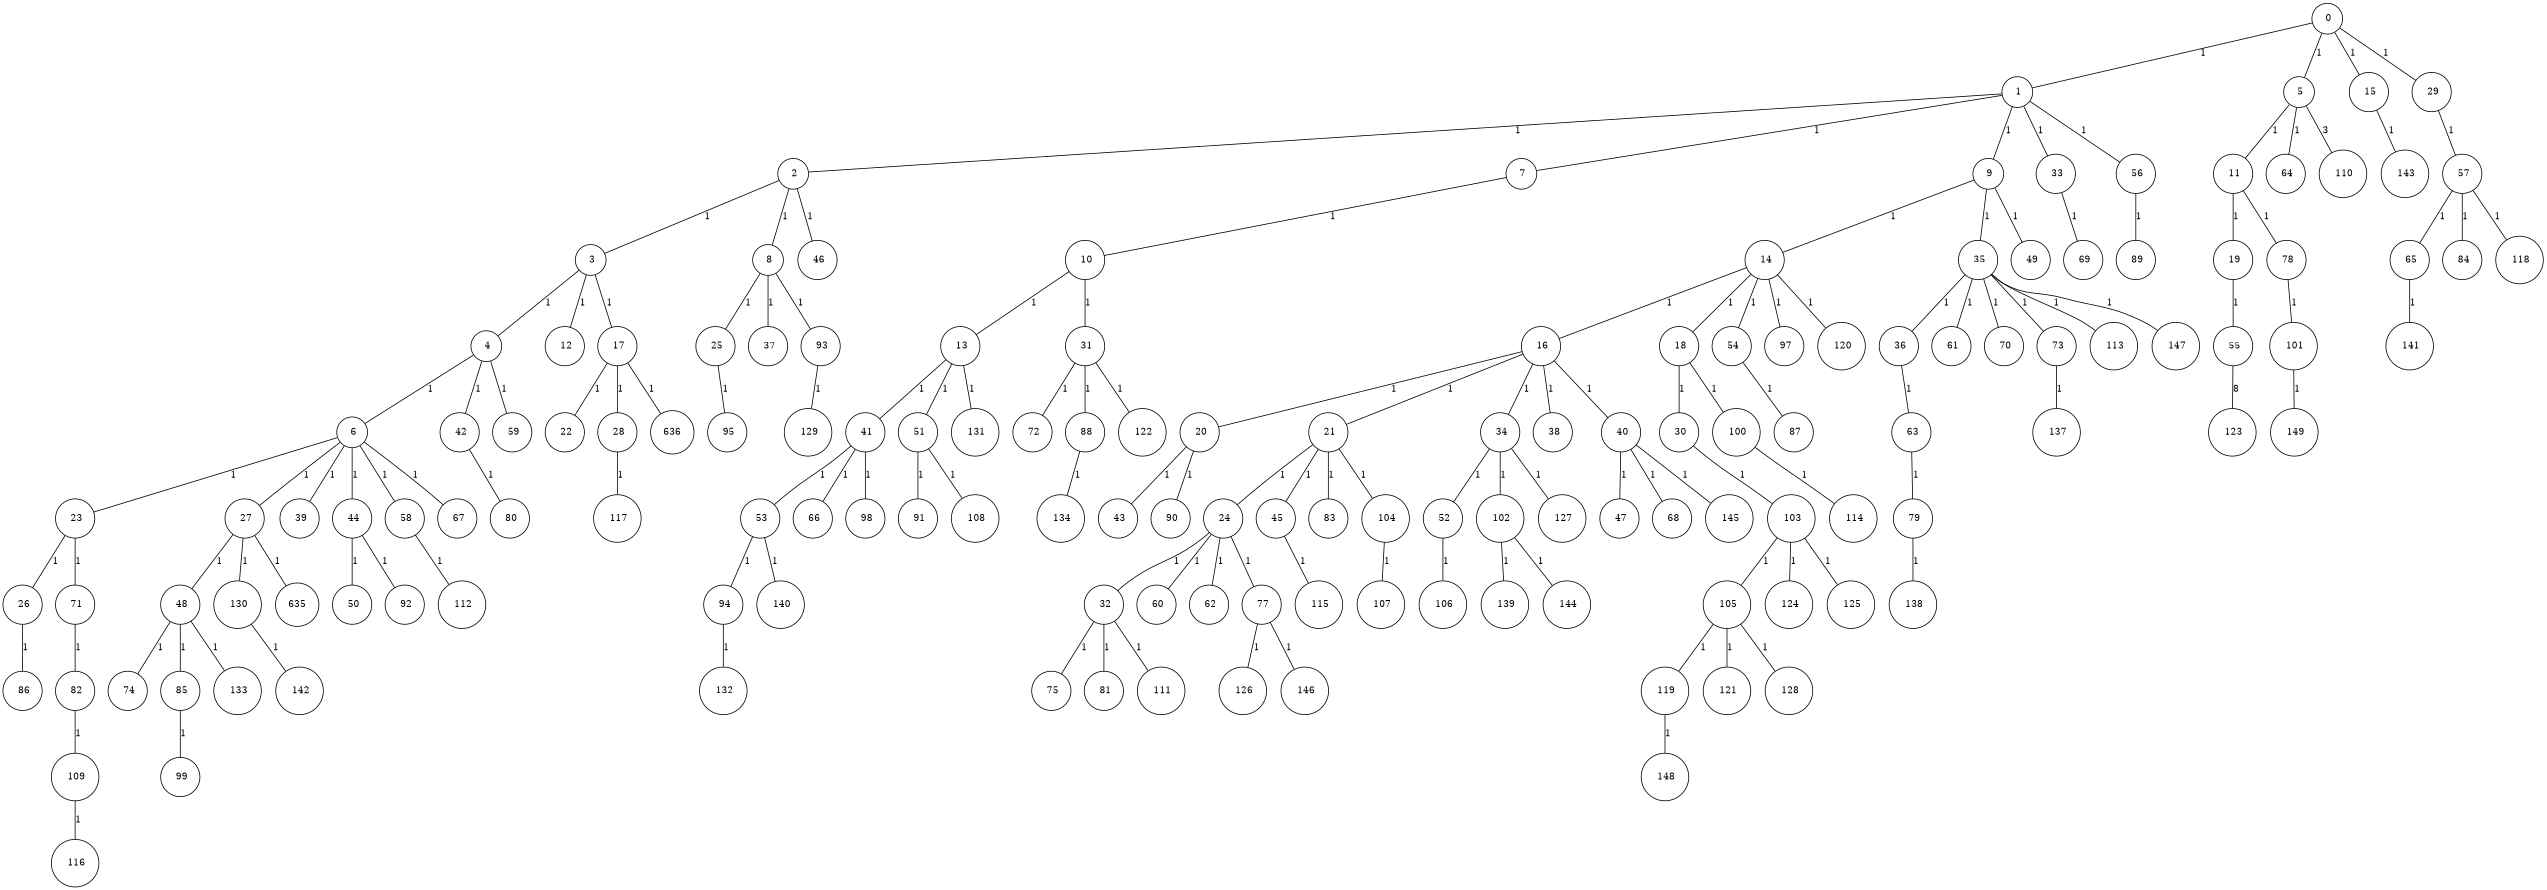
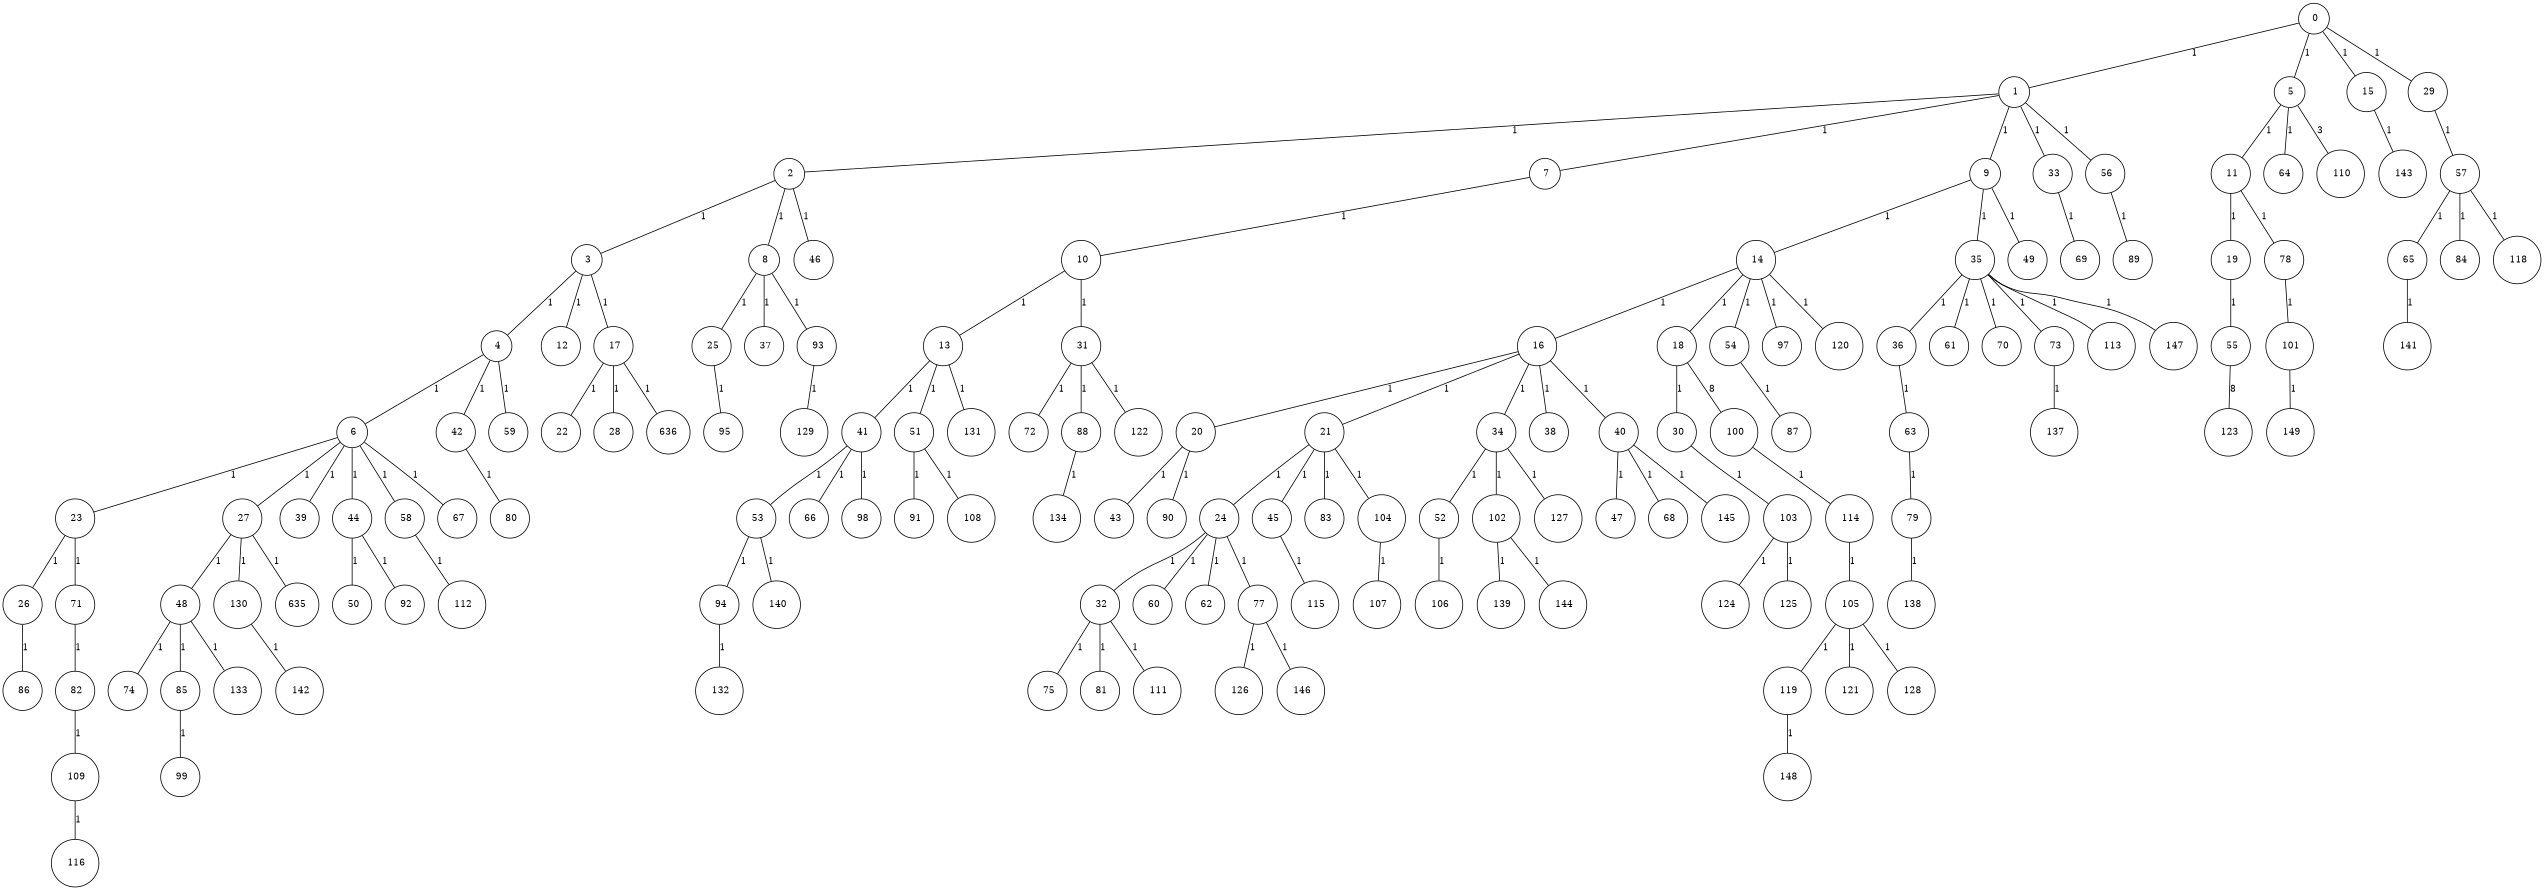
(1714, 389) -> (1712, 389)
(617, 519) -> none
(1759, 562) -> (1849, 562)
